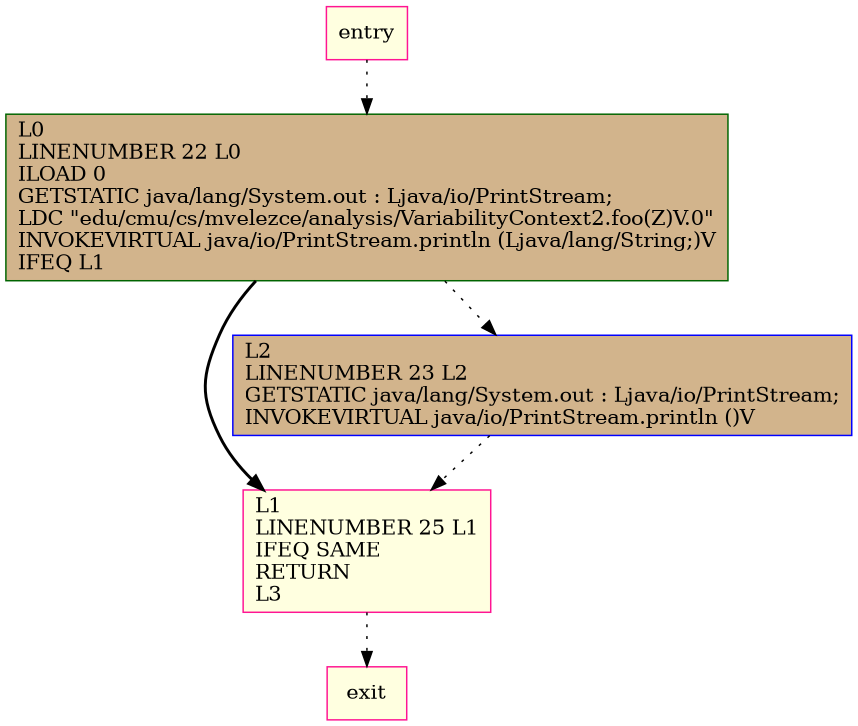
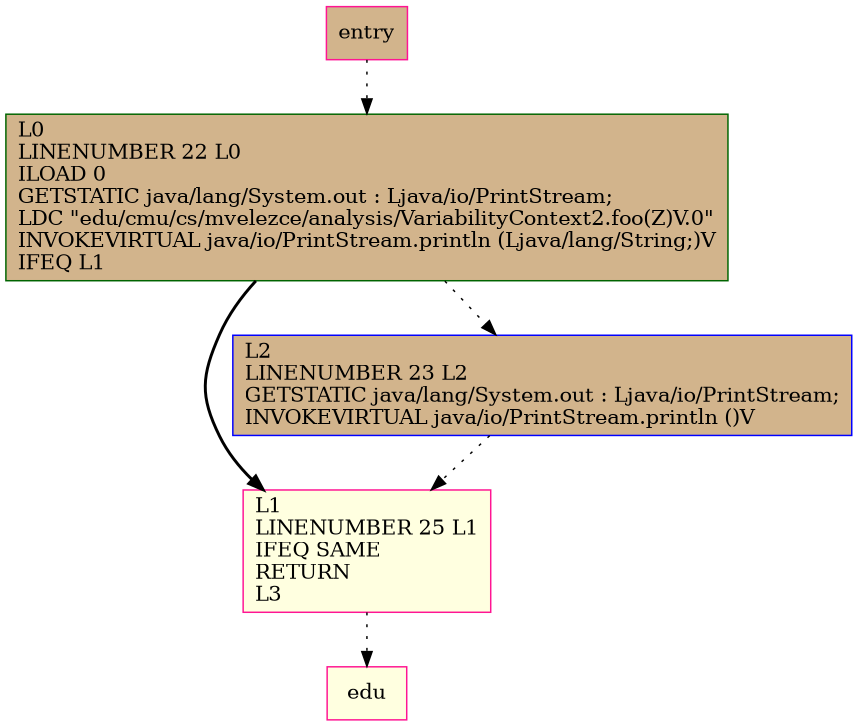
(367, 33) -> (367, 33)
(367, 693) -> (367, 693)
